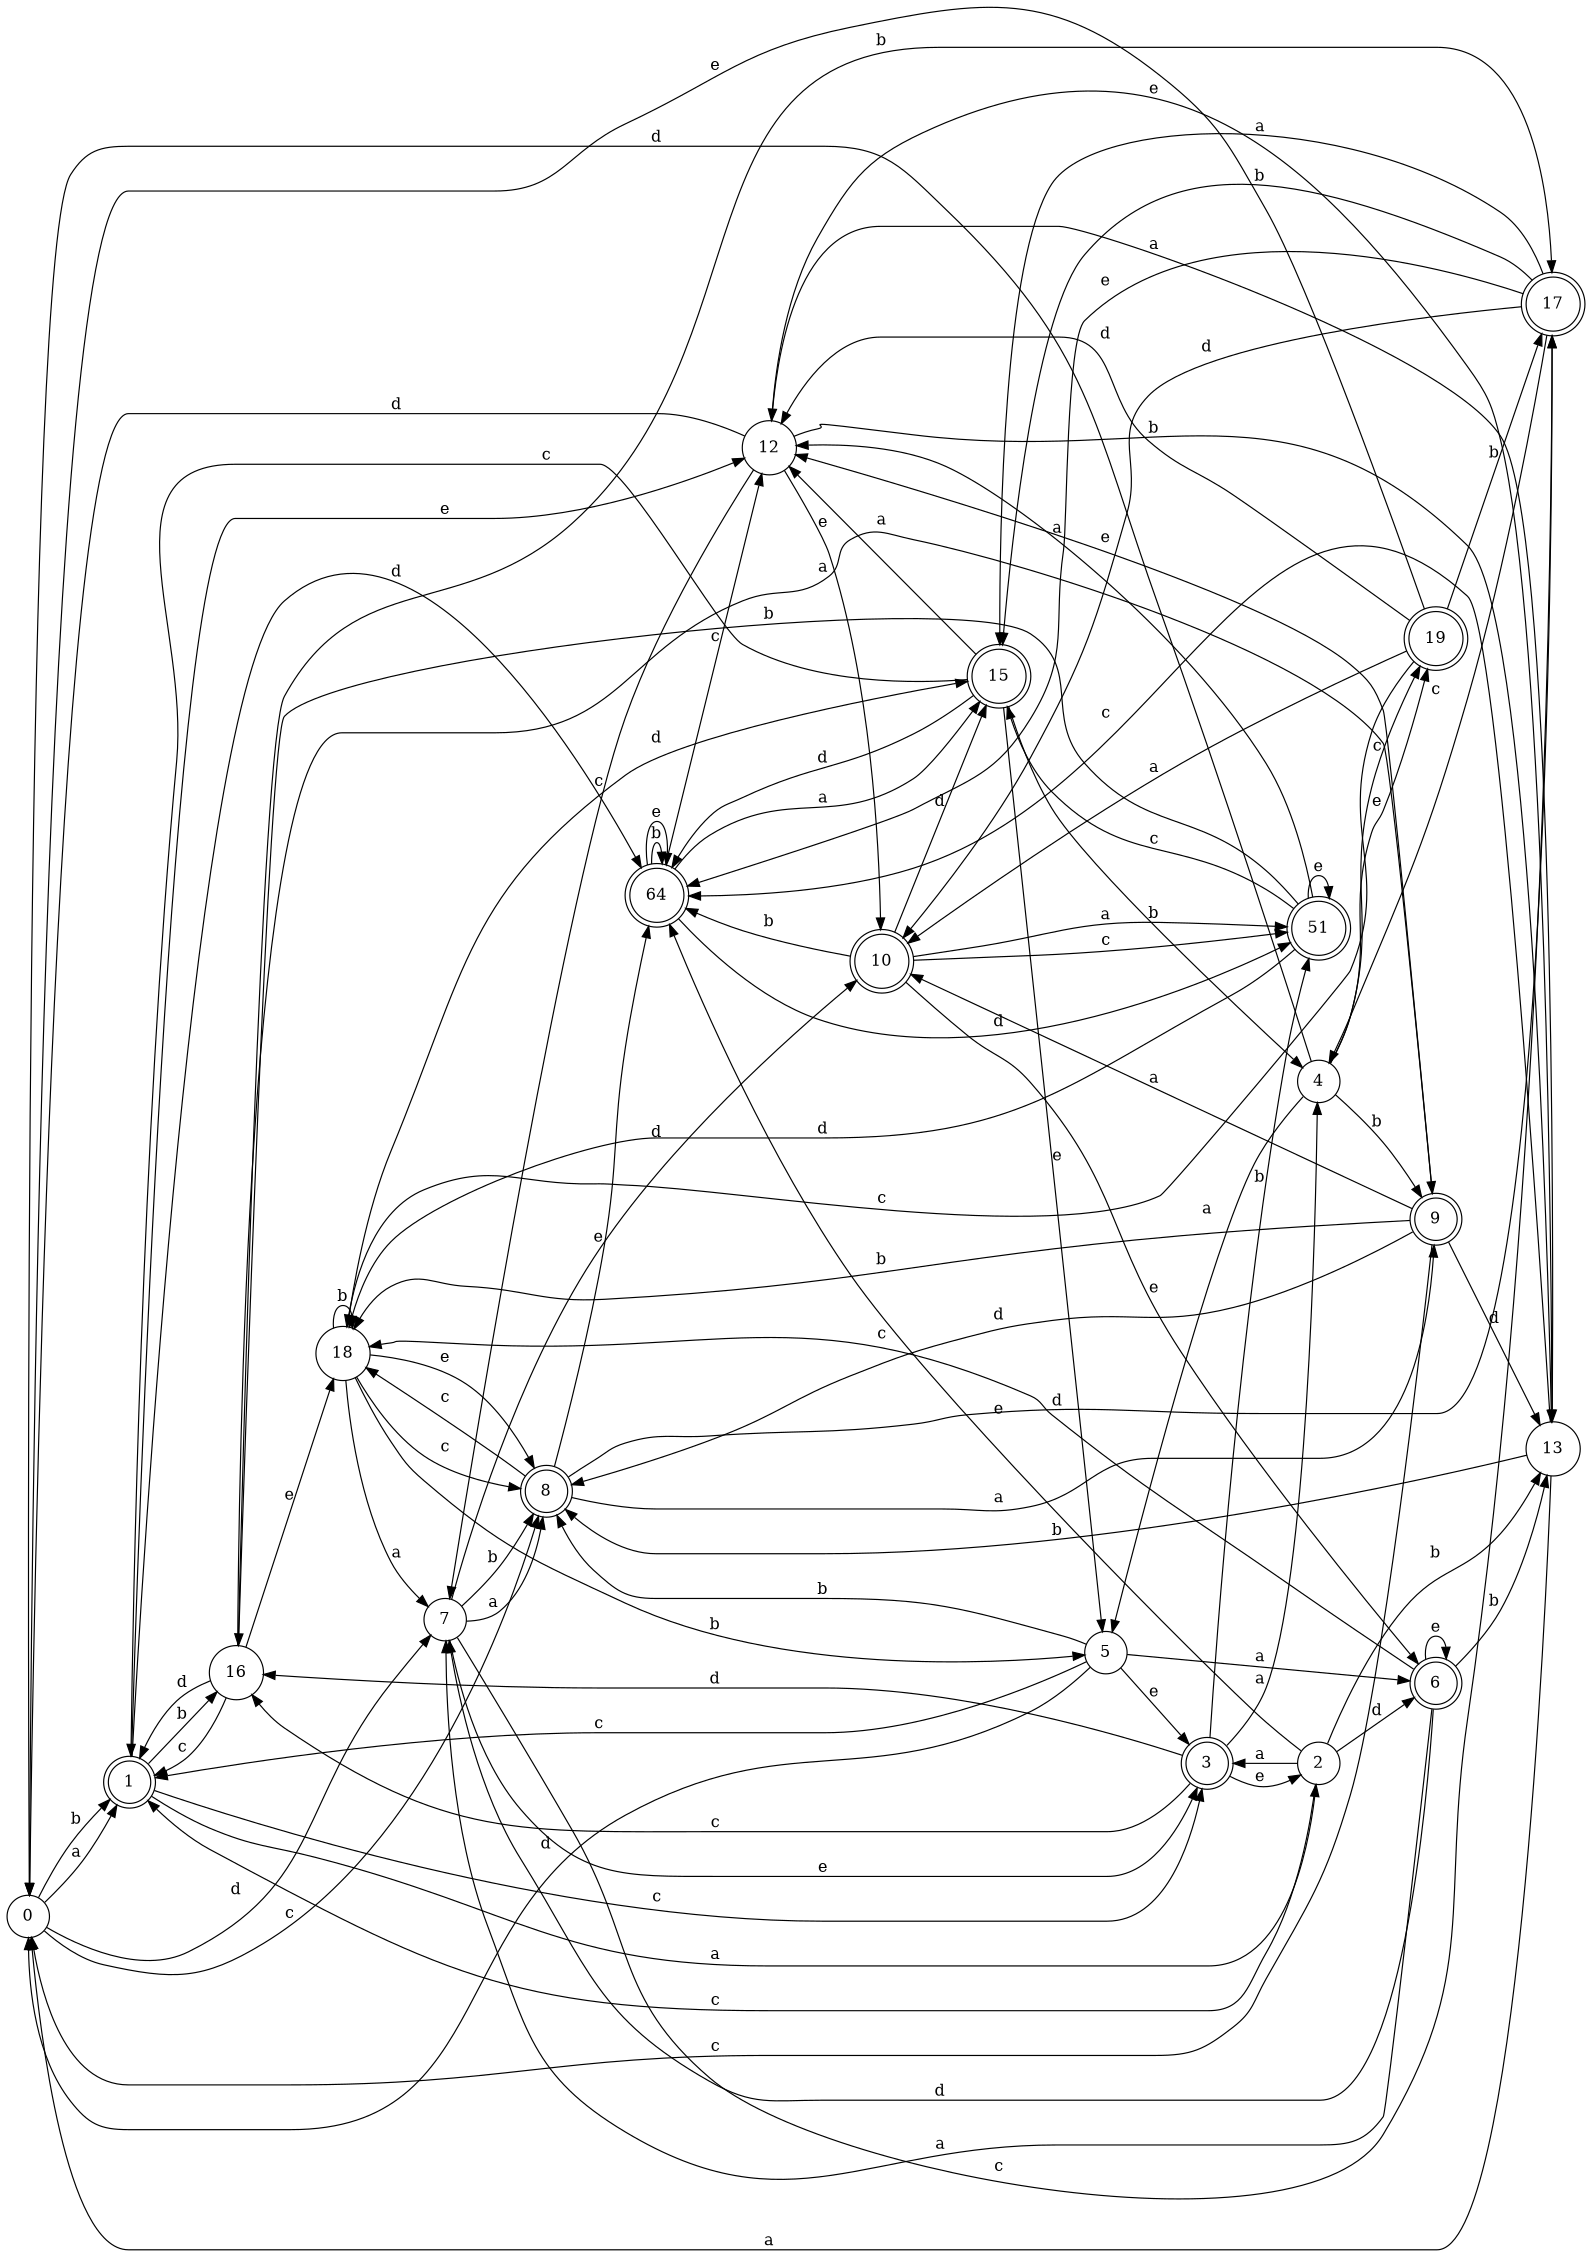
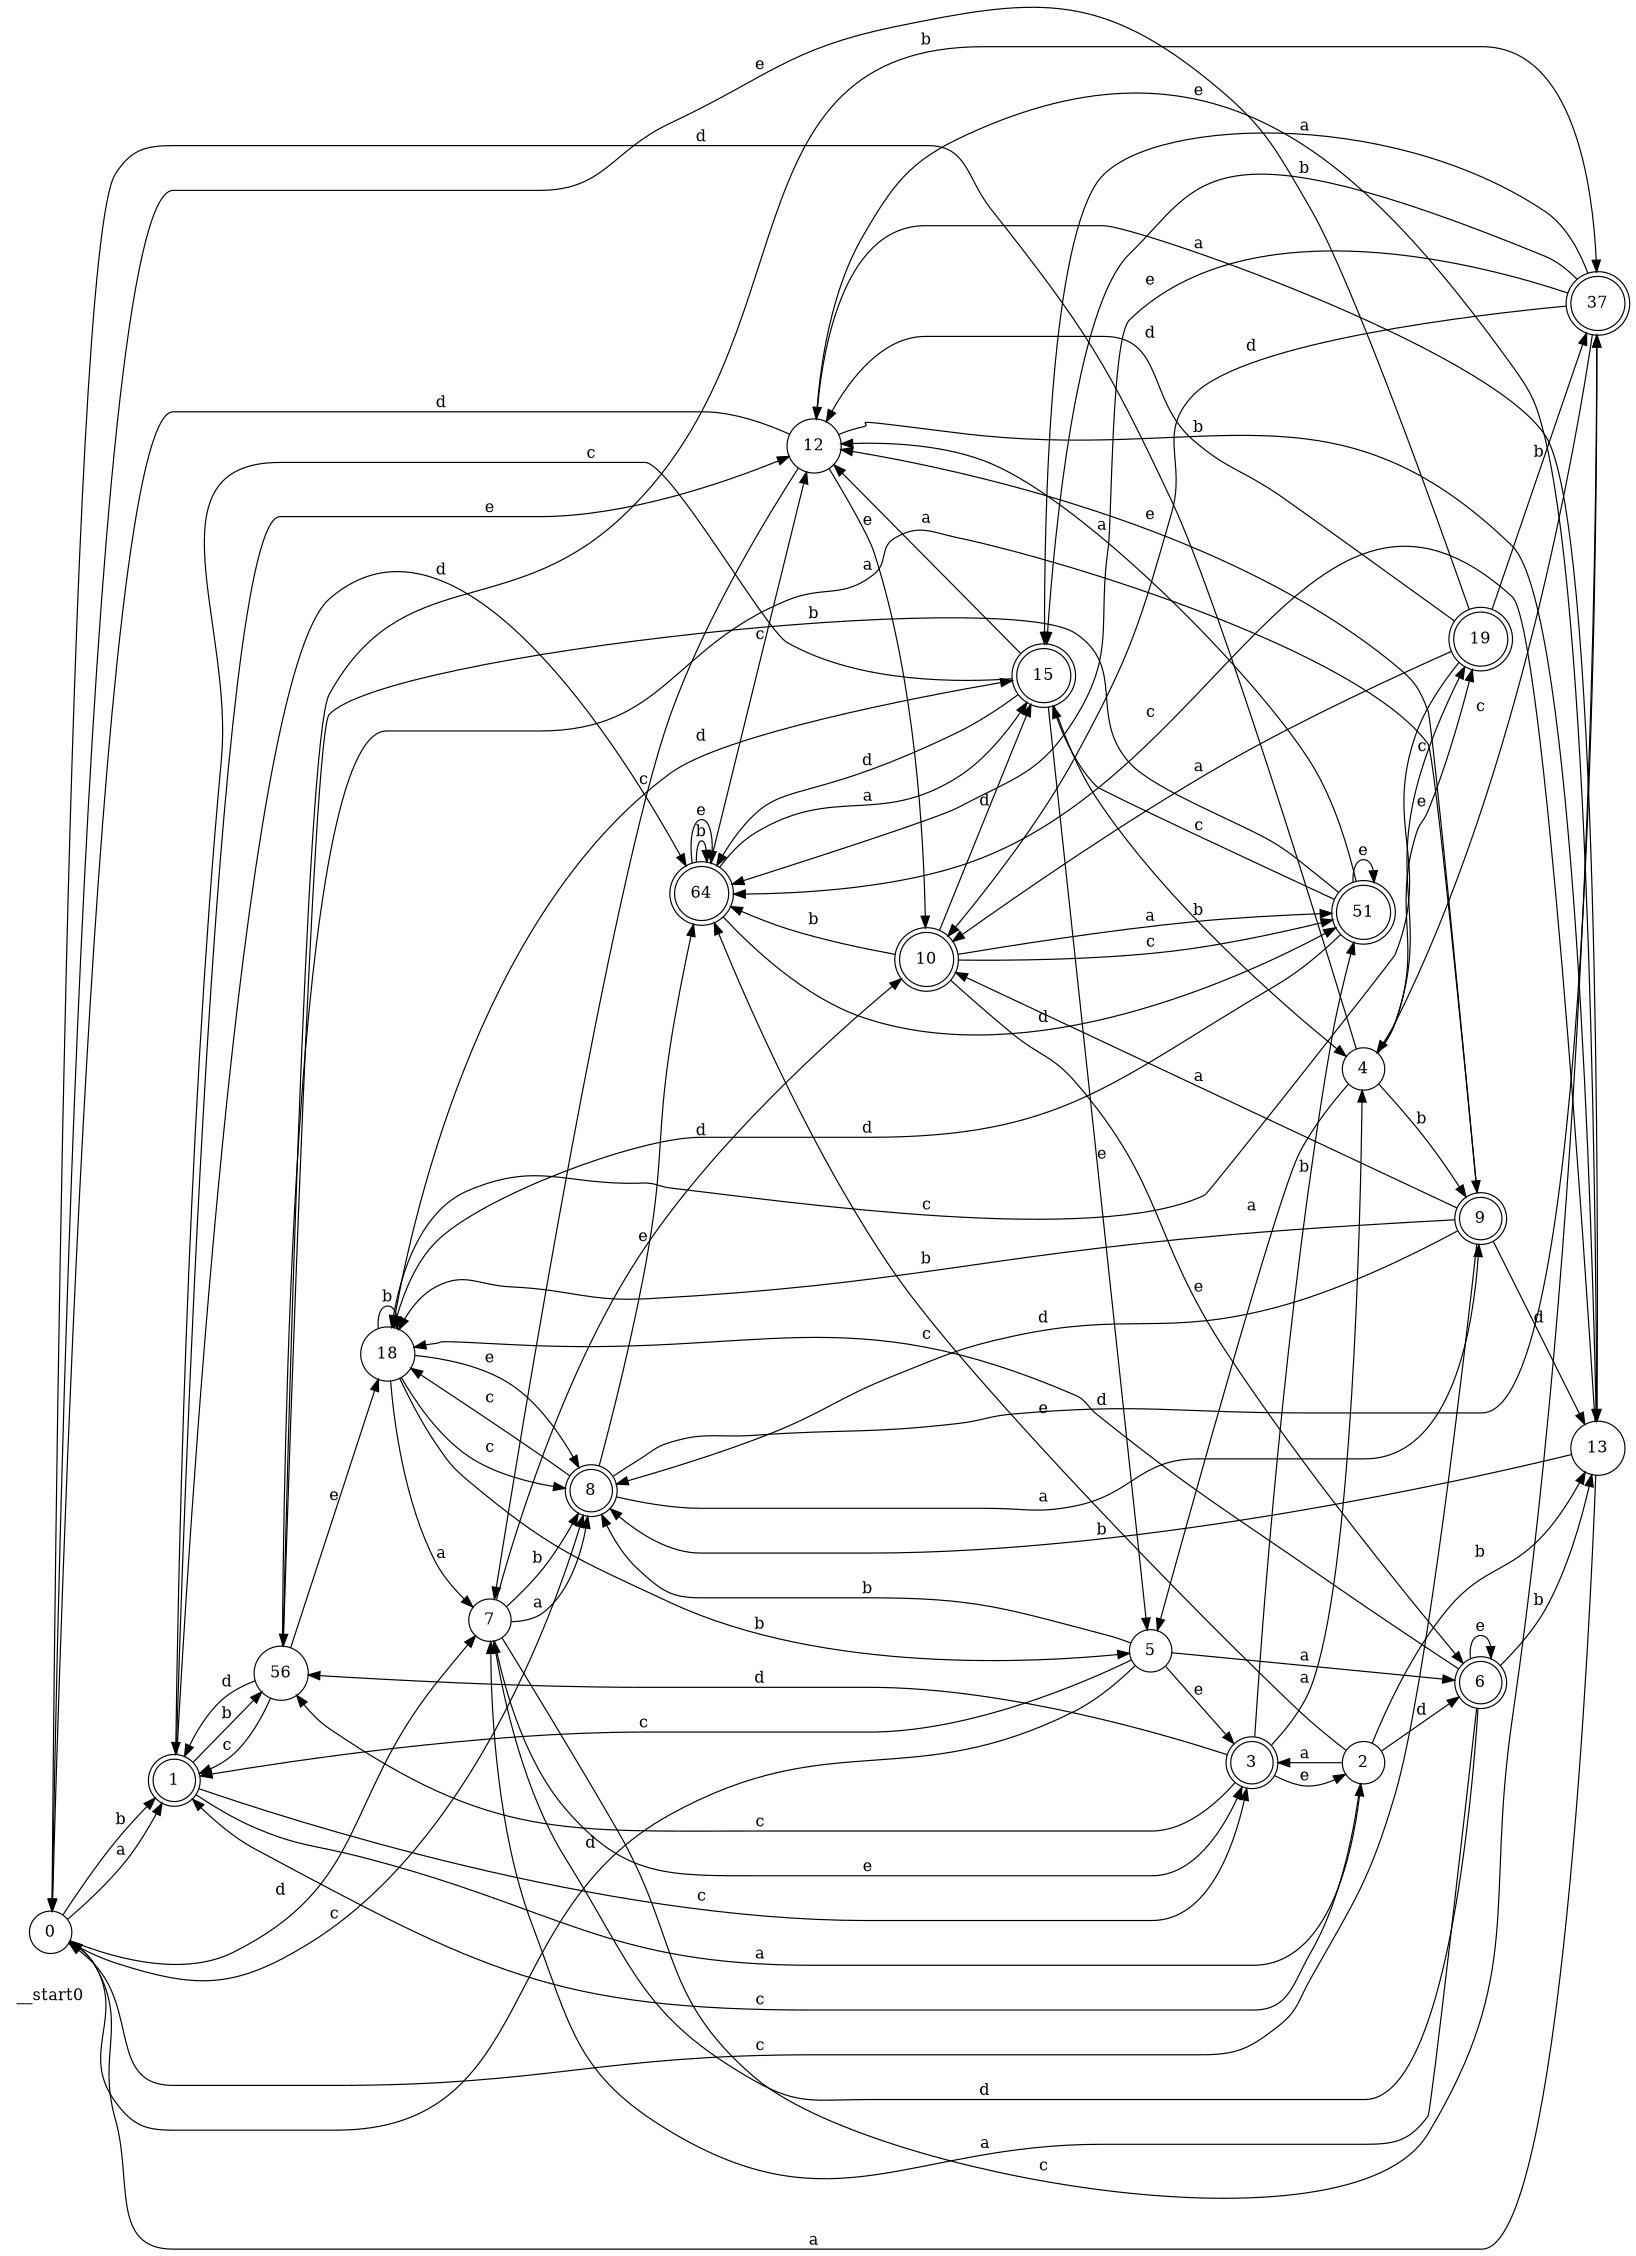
(1553, 304) -> (1598, 303)
(236, 1673) -> (281, 1673)
none -> (51, 1996)
